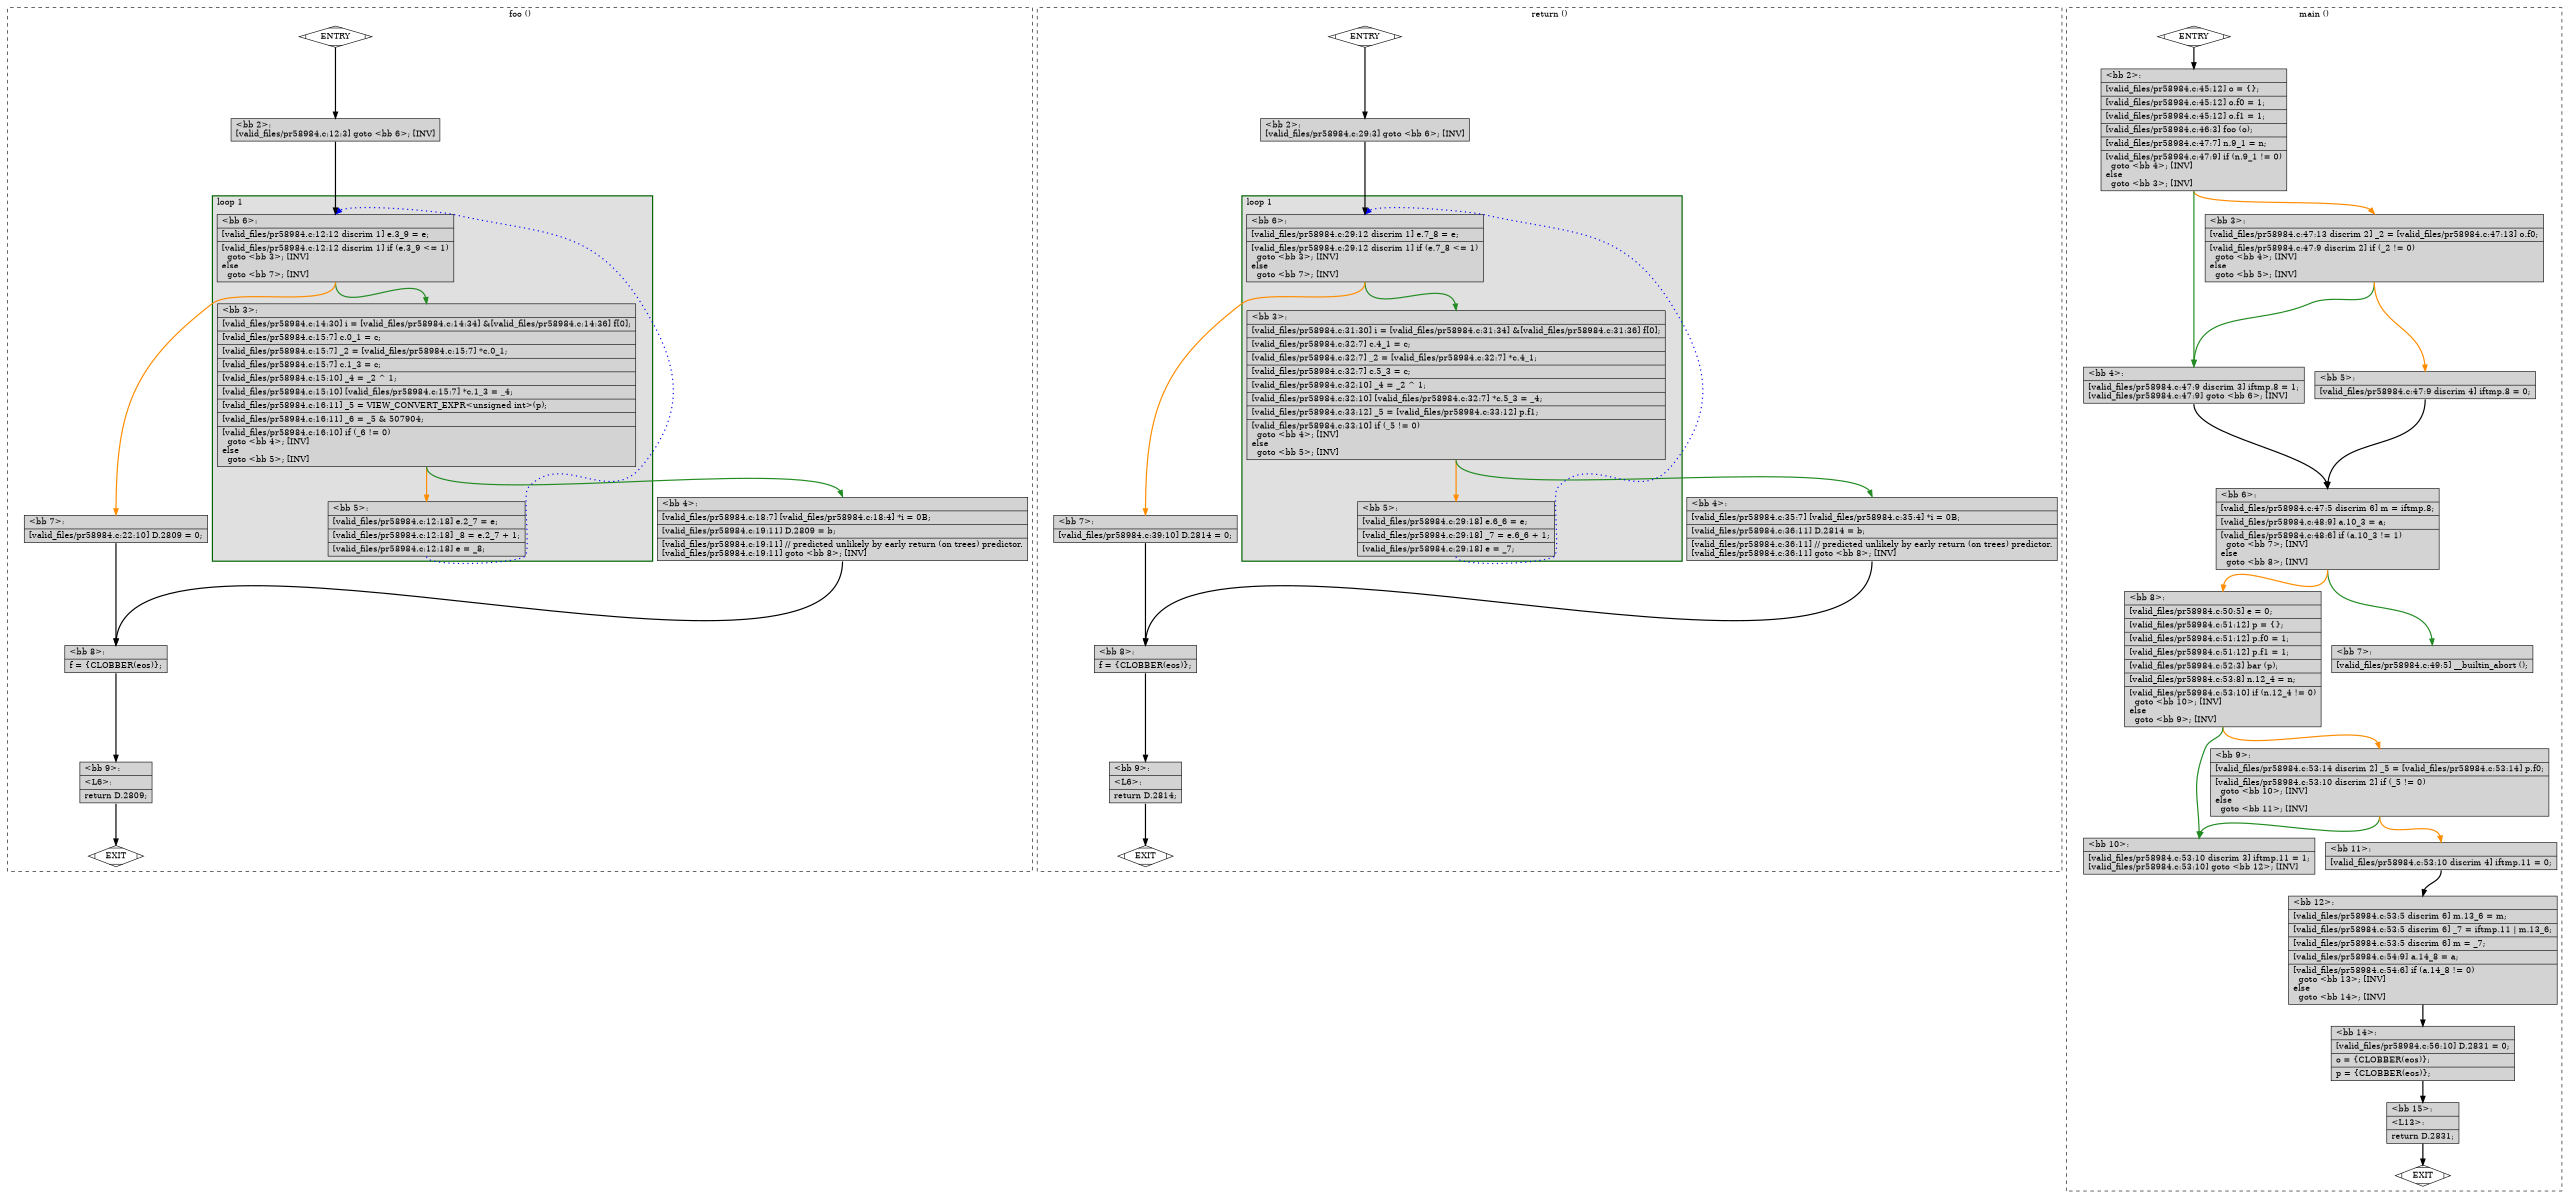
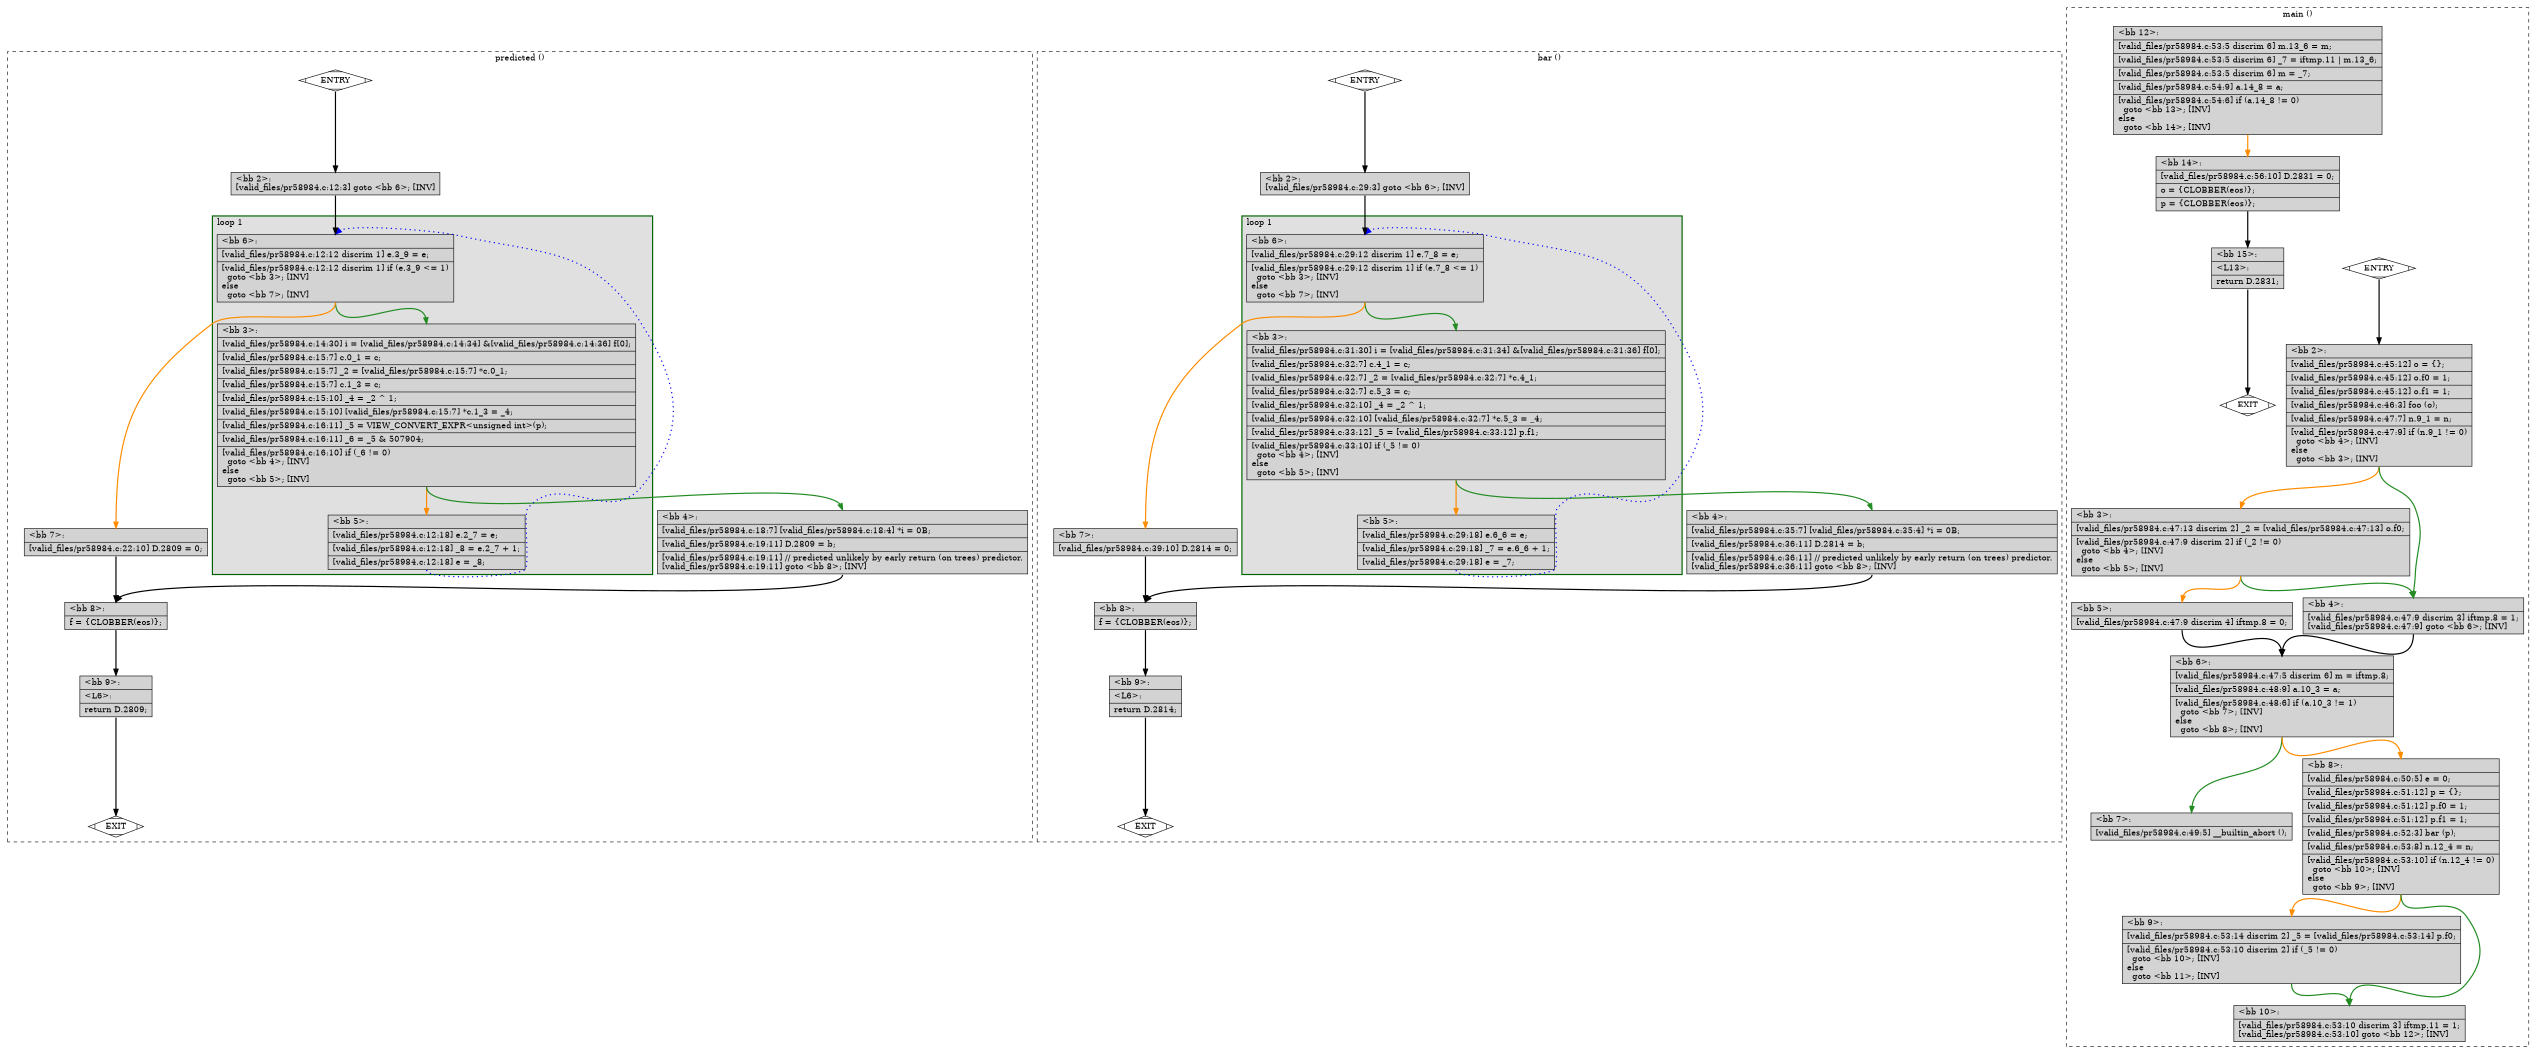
(520, 14) -> (520, 58)
(1550, 14) -> (1550, 58)
(2441, 856) -> none
(2423, 1012) -> (2248, 143)
